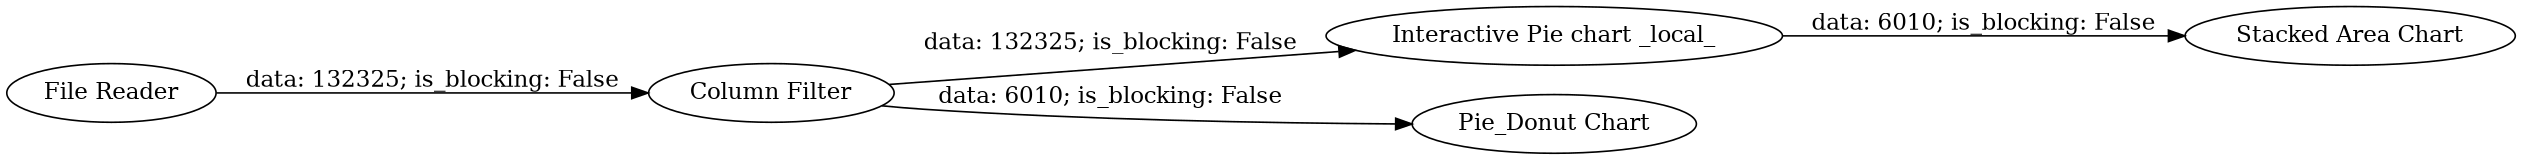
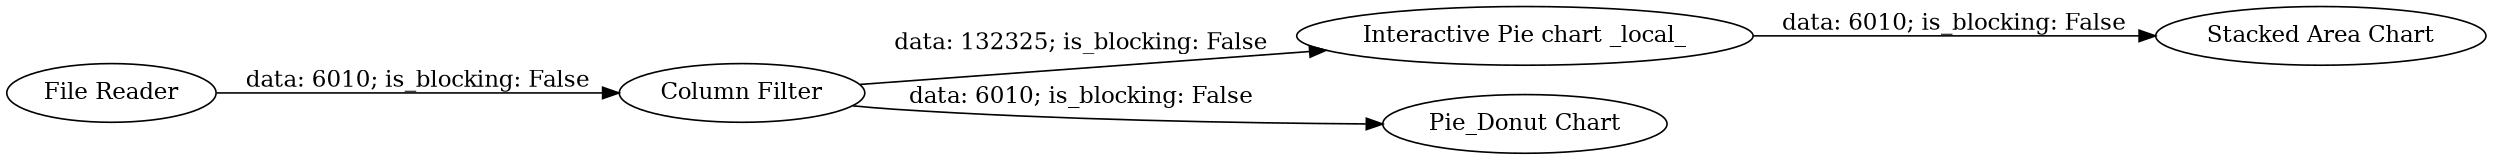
(432, 81) -> (418, 81)
